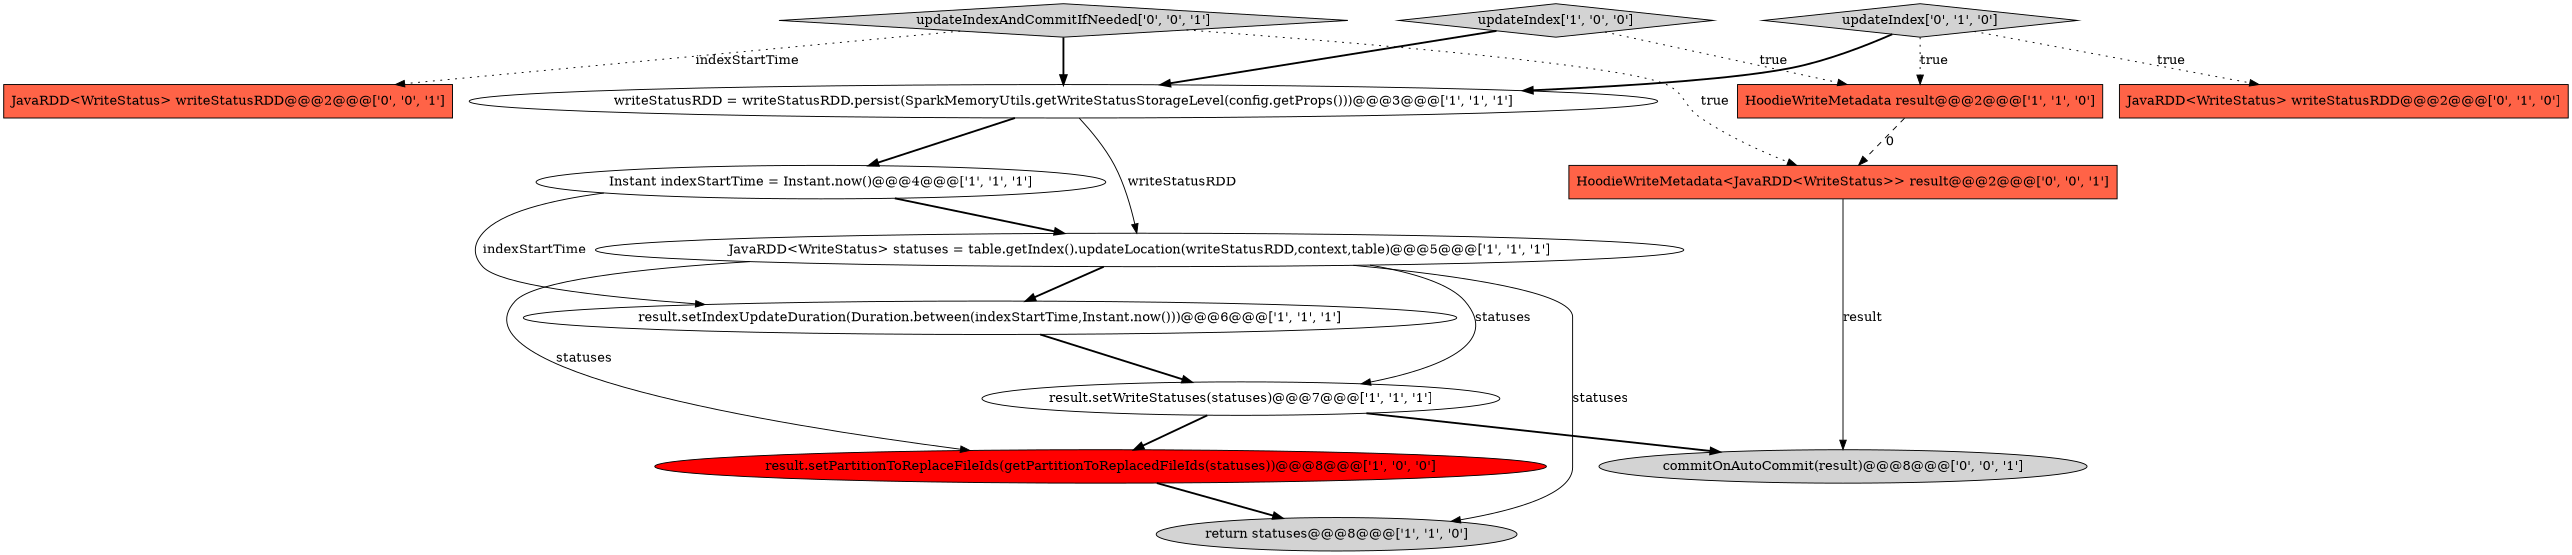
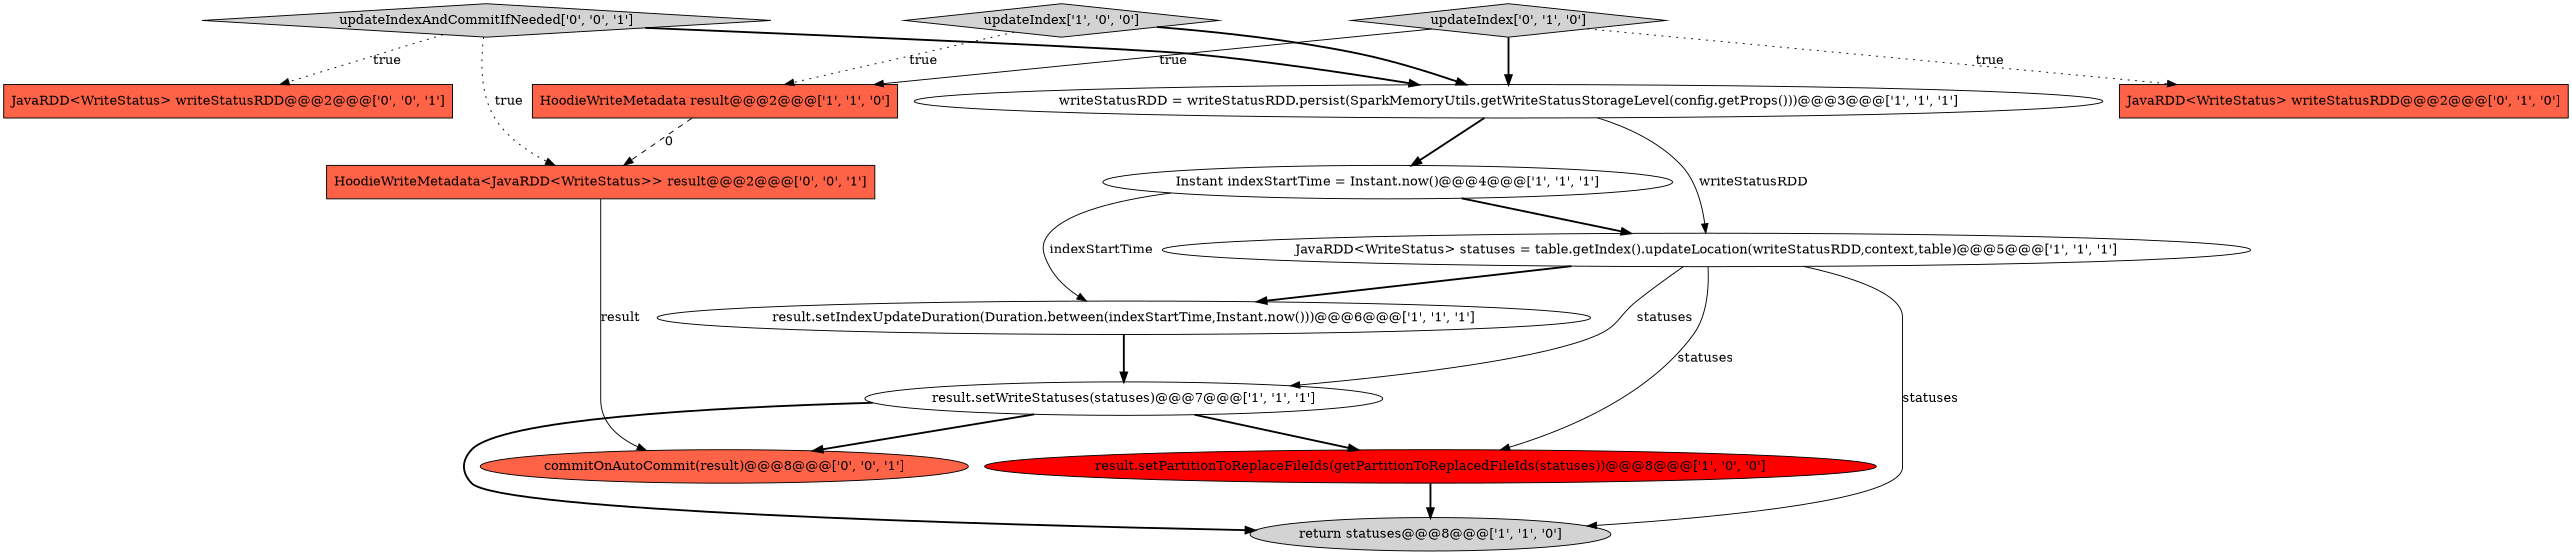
(1920, 56) -> (1144, 58)
(748, 61) -> (387, 61)
(1843, 466) -> (724, 466)
none -> (635, 507)
